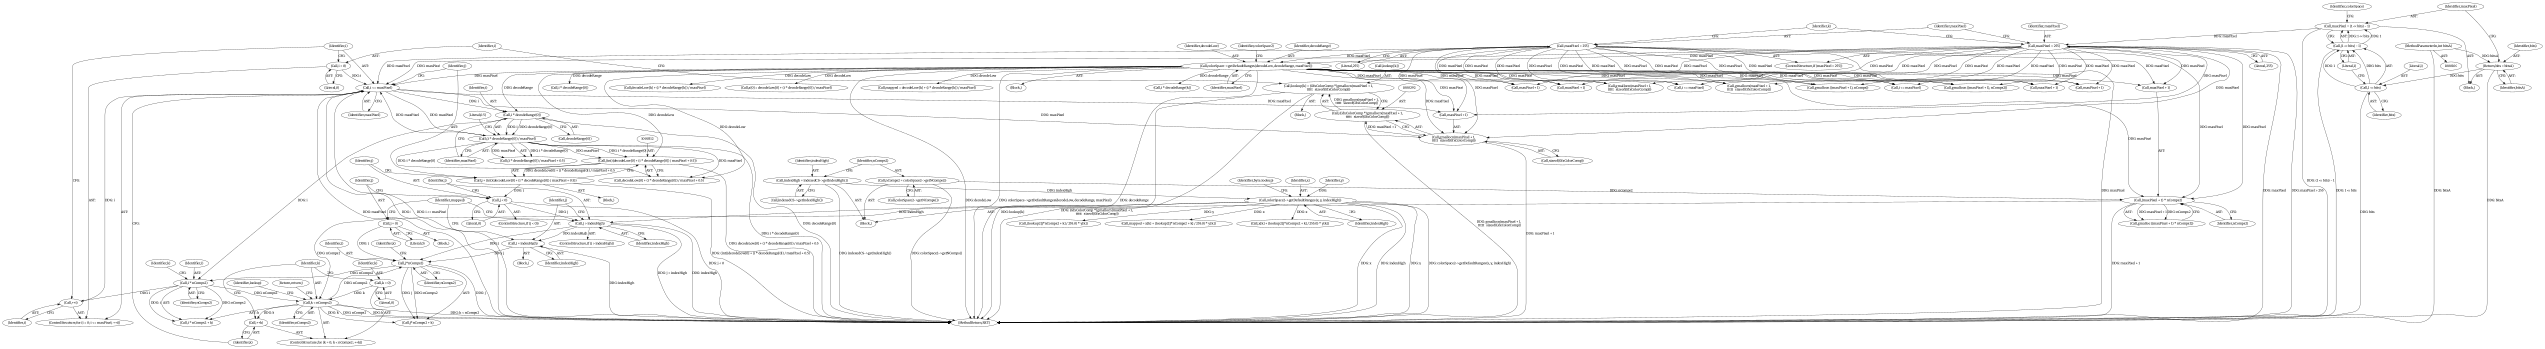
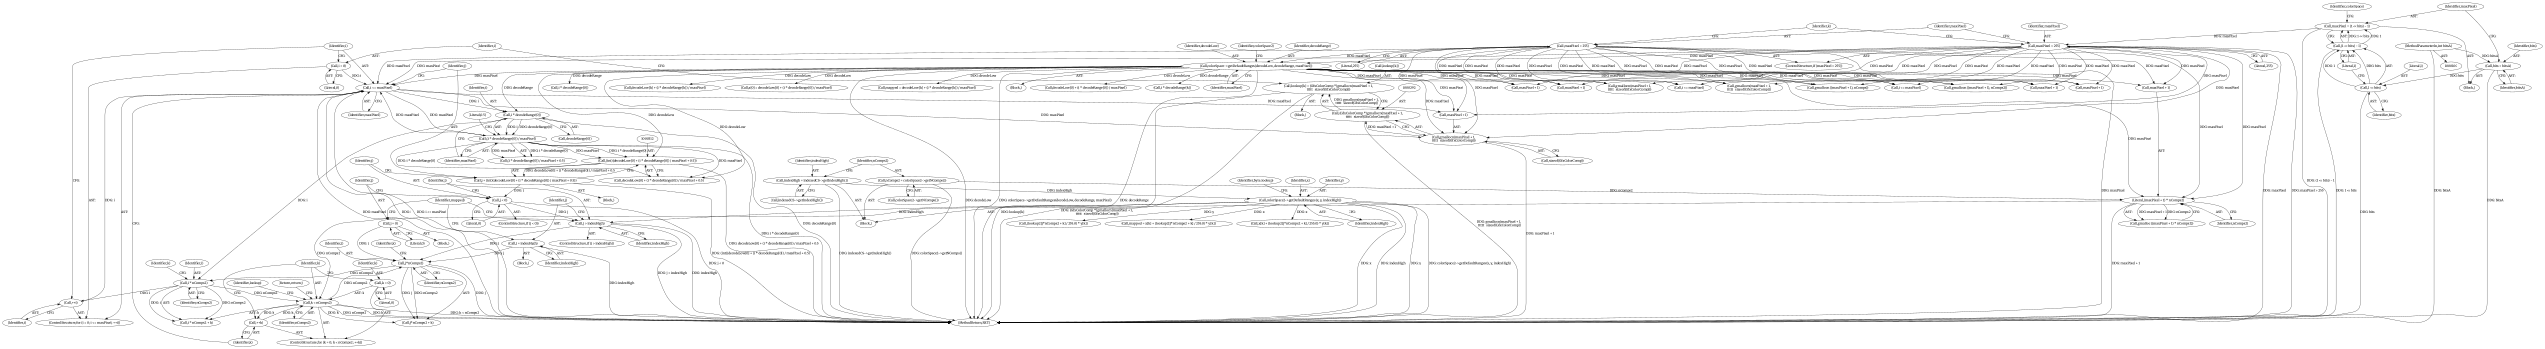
(2498, 66) -> (2498, 66)
none -> (1086, 88)
(1323, 191) -> (1323, 191)
(2158, 200) -> (2158, 200)
(559, 234) -> none
(360, 293) -> (360, 293)
none -> (281, 312)
